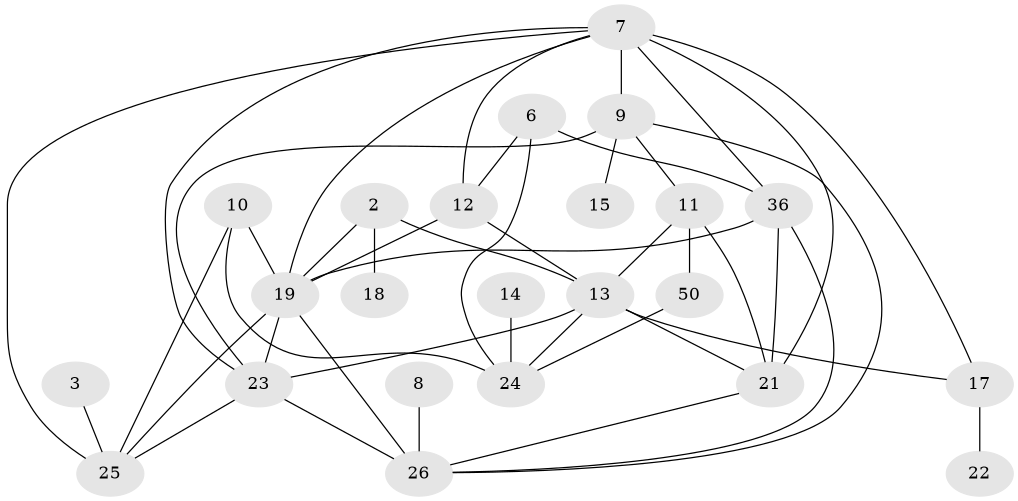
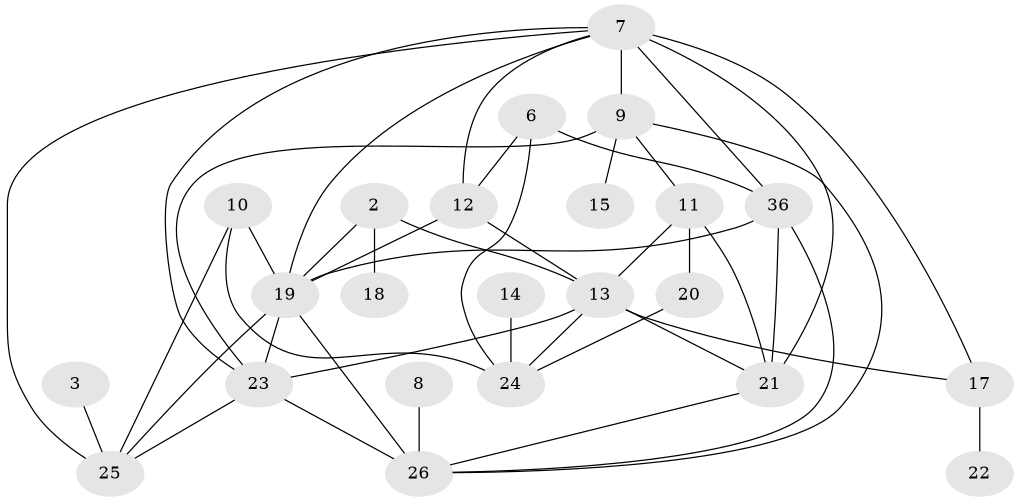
(690, 295) -> (690, 295)
